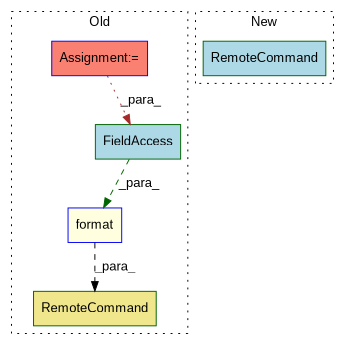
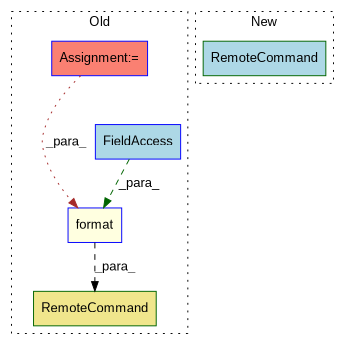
(117, 96) -> (43, 136)
(138, 142) -> (138, 142)
